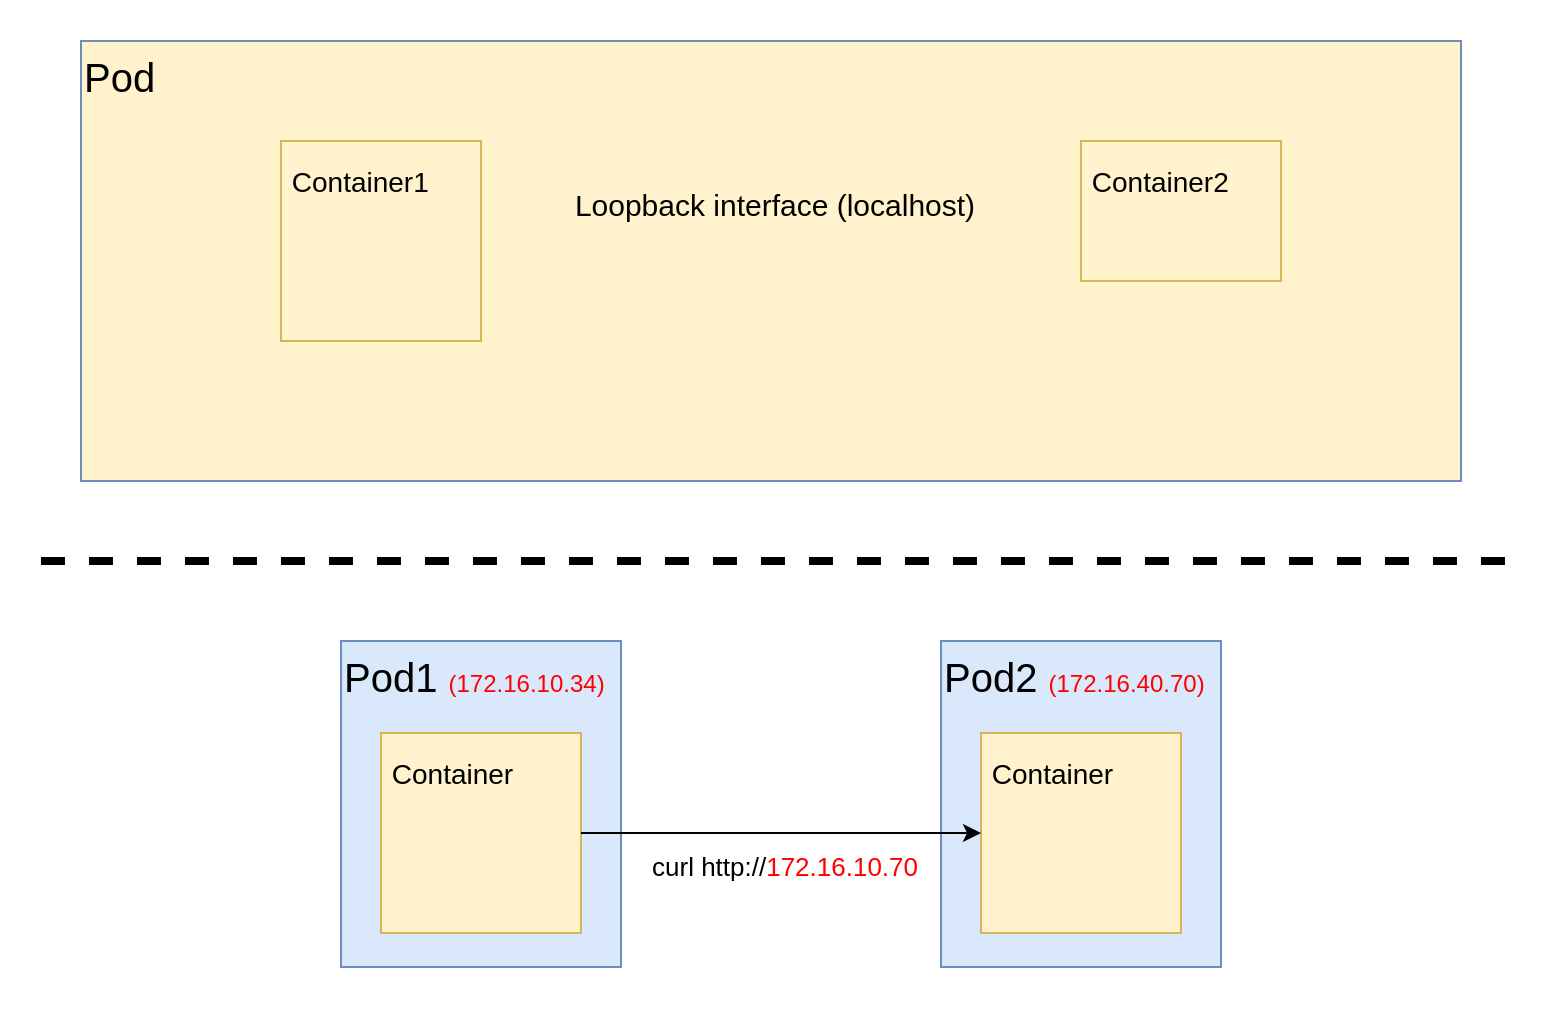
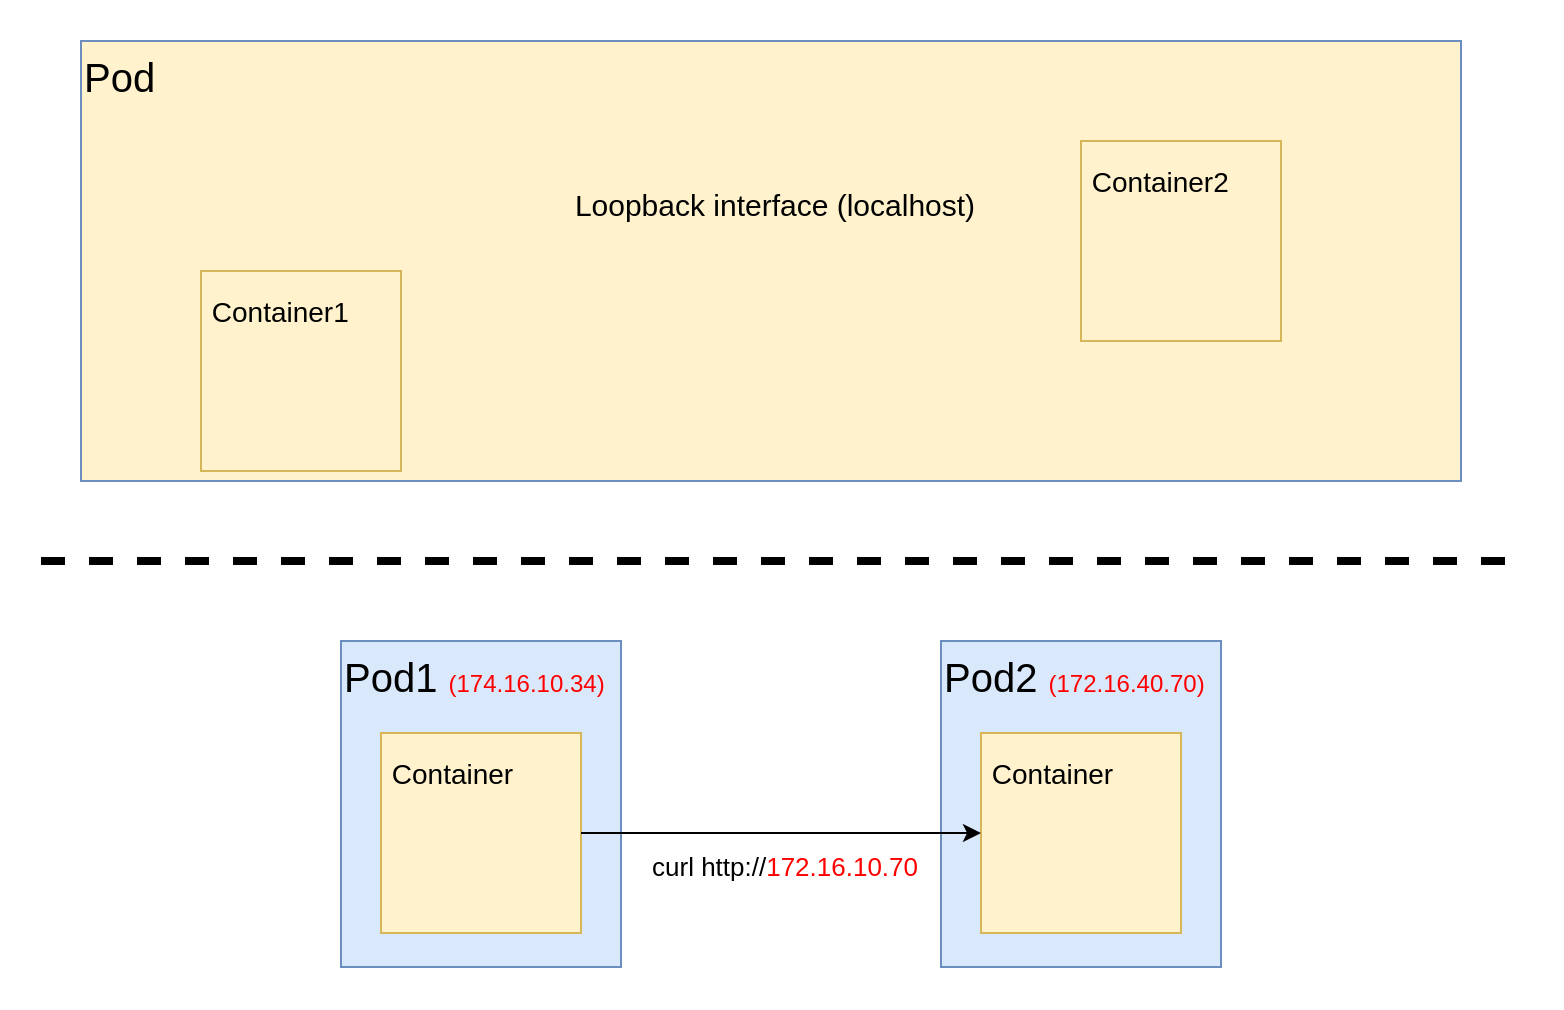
(1181, 211) -> (1181, 241)
(381, 241) -> (301, 371)
(483, 703) -> (483, 703)
